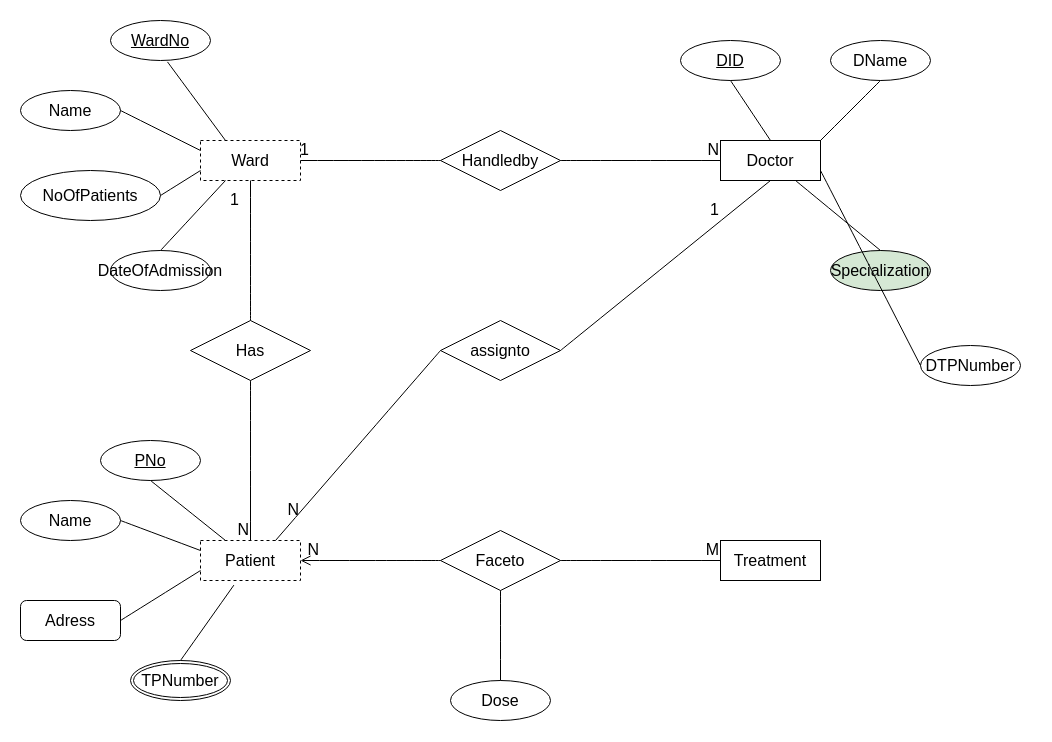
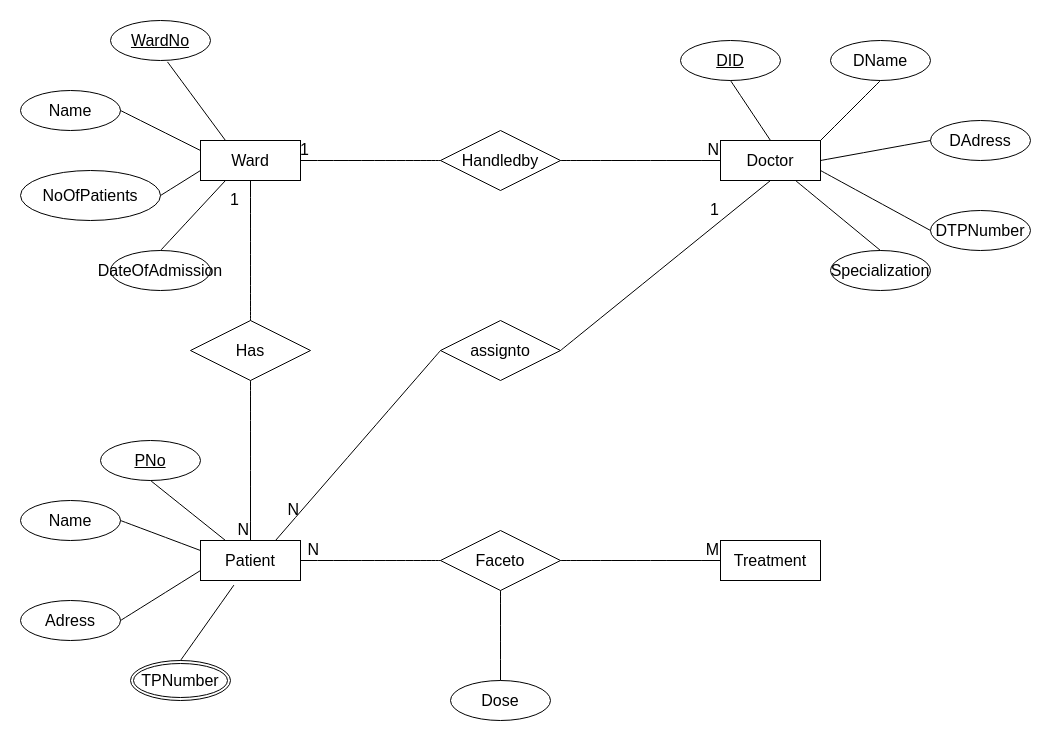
none -> (981, 141)
none -> (876, 150)
(251, 161) -> (251, 161)
(881, 271) -> (881, 271)
(971, 366) -> (981, 231)
(251, 561) -> (251, 561)
(306, 561) -> (305, 561)
(71, 621) -> (71, 621)
